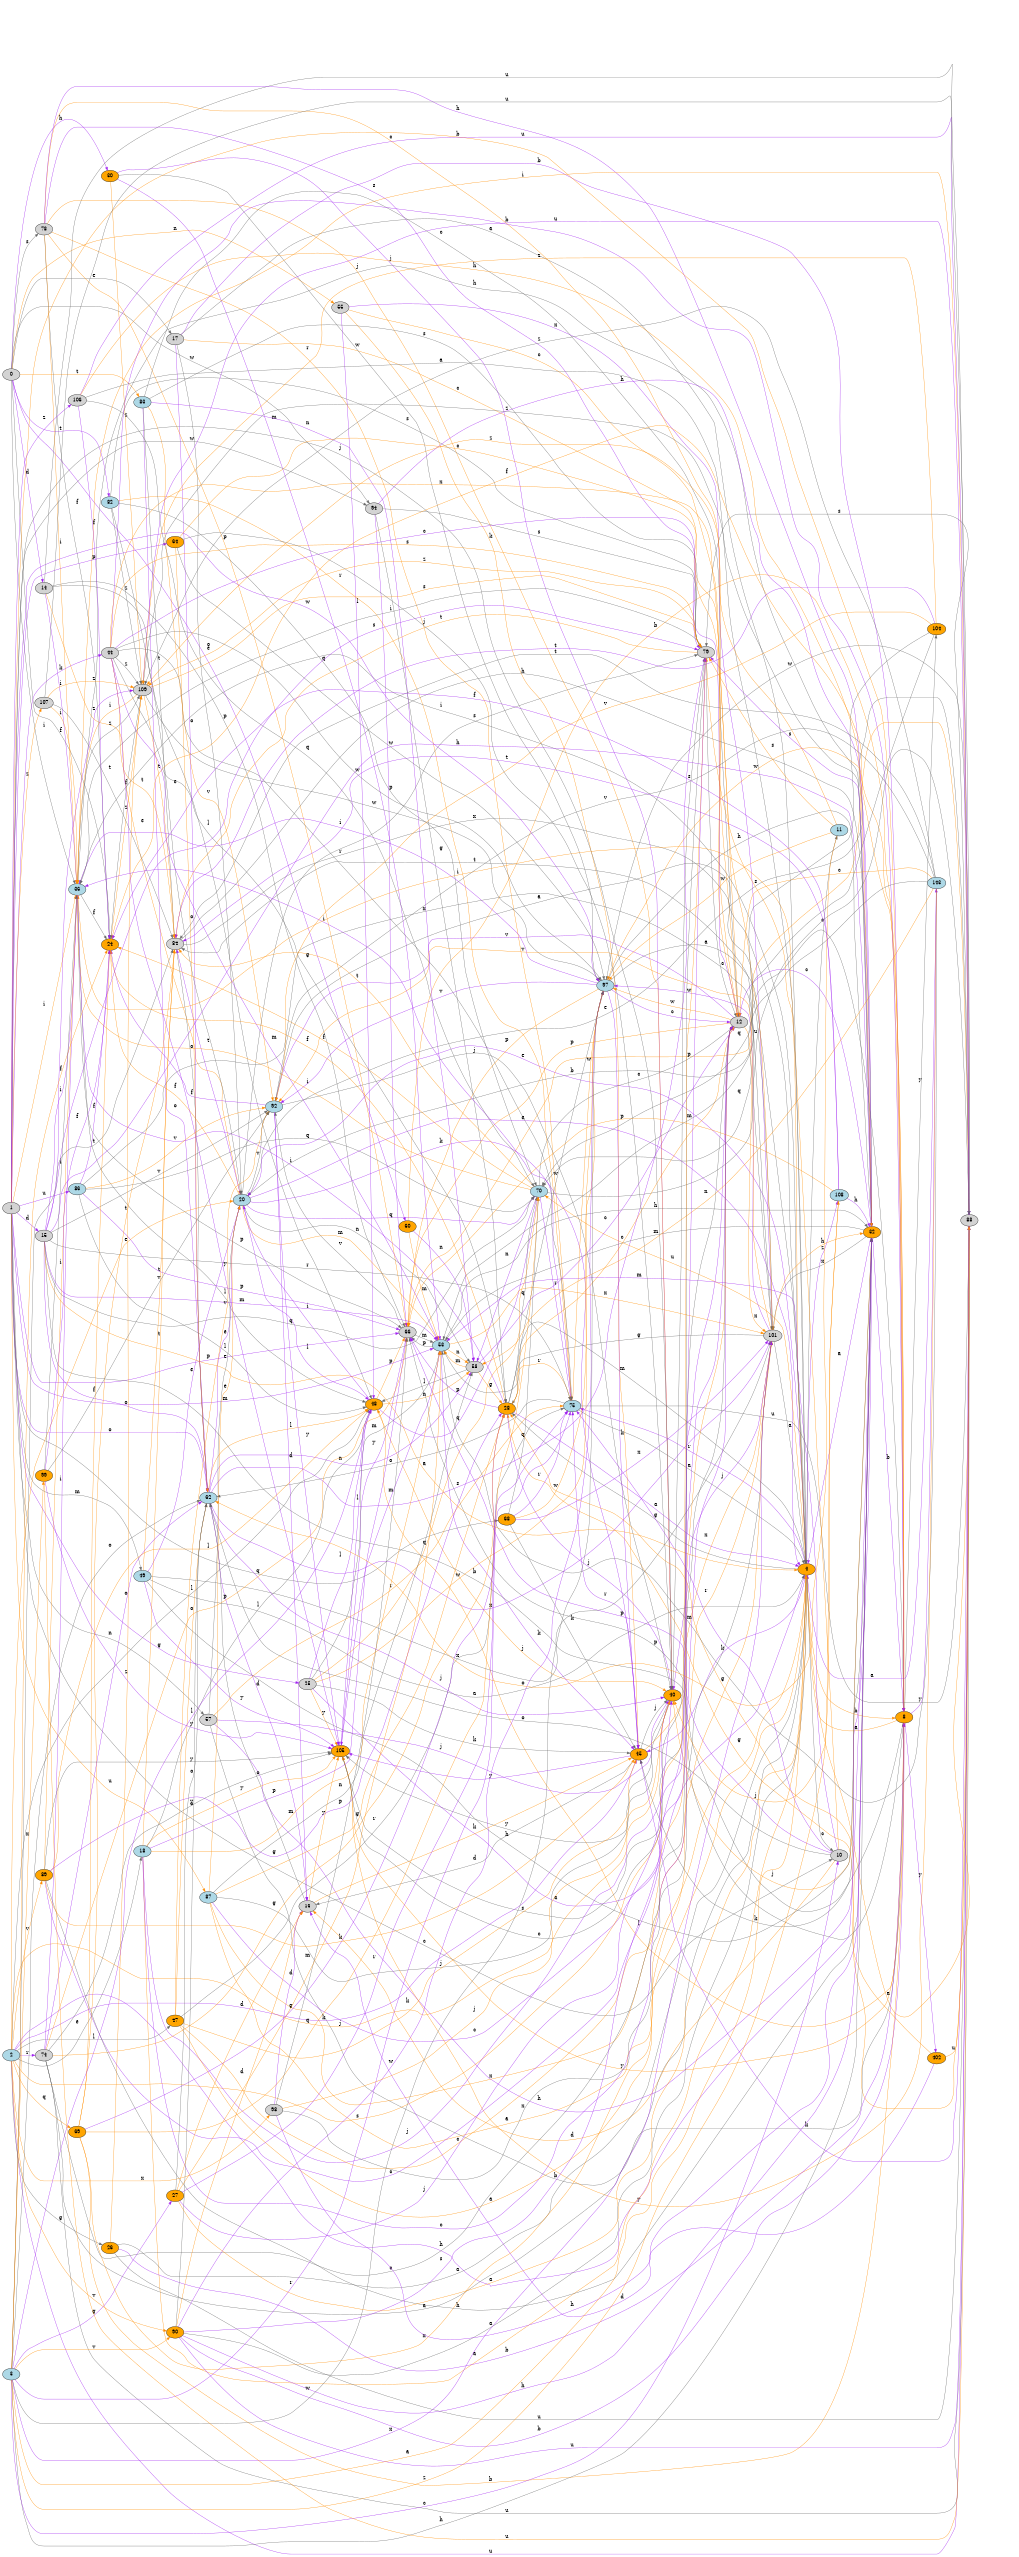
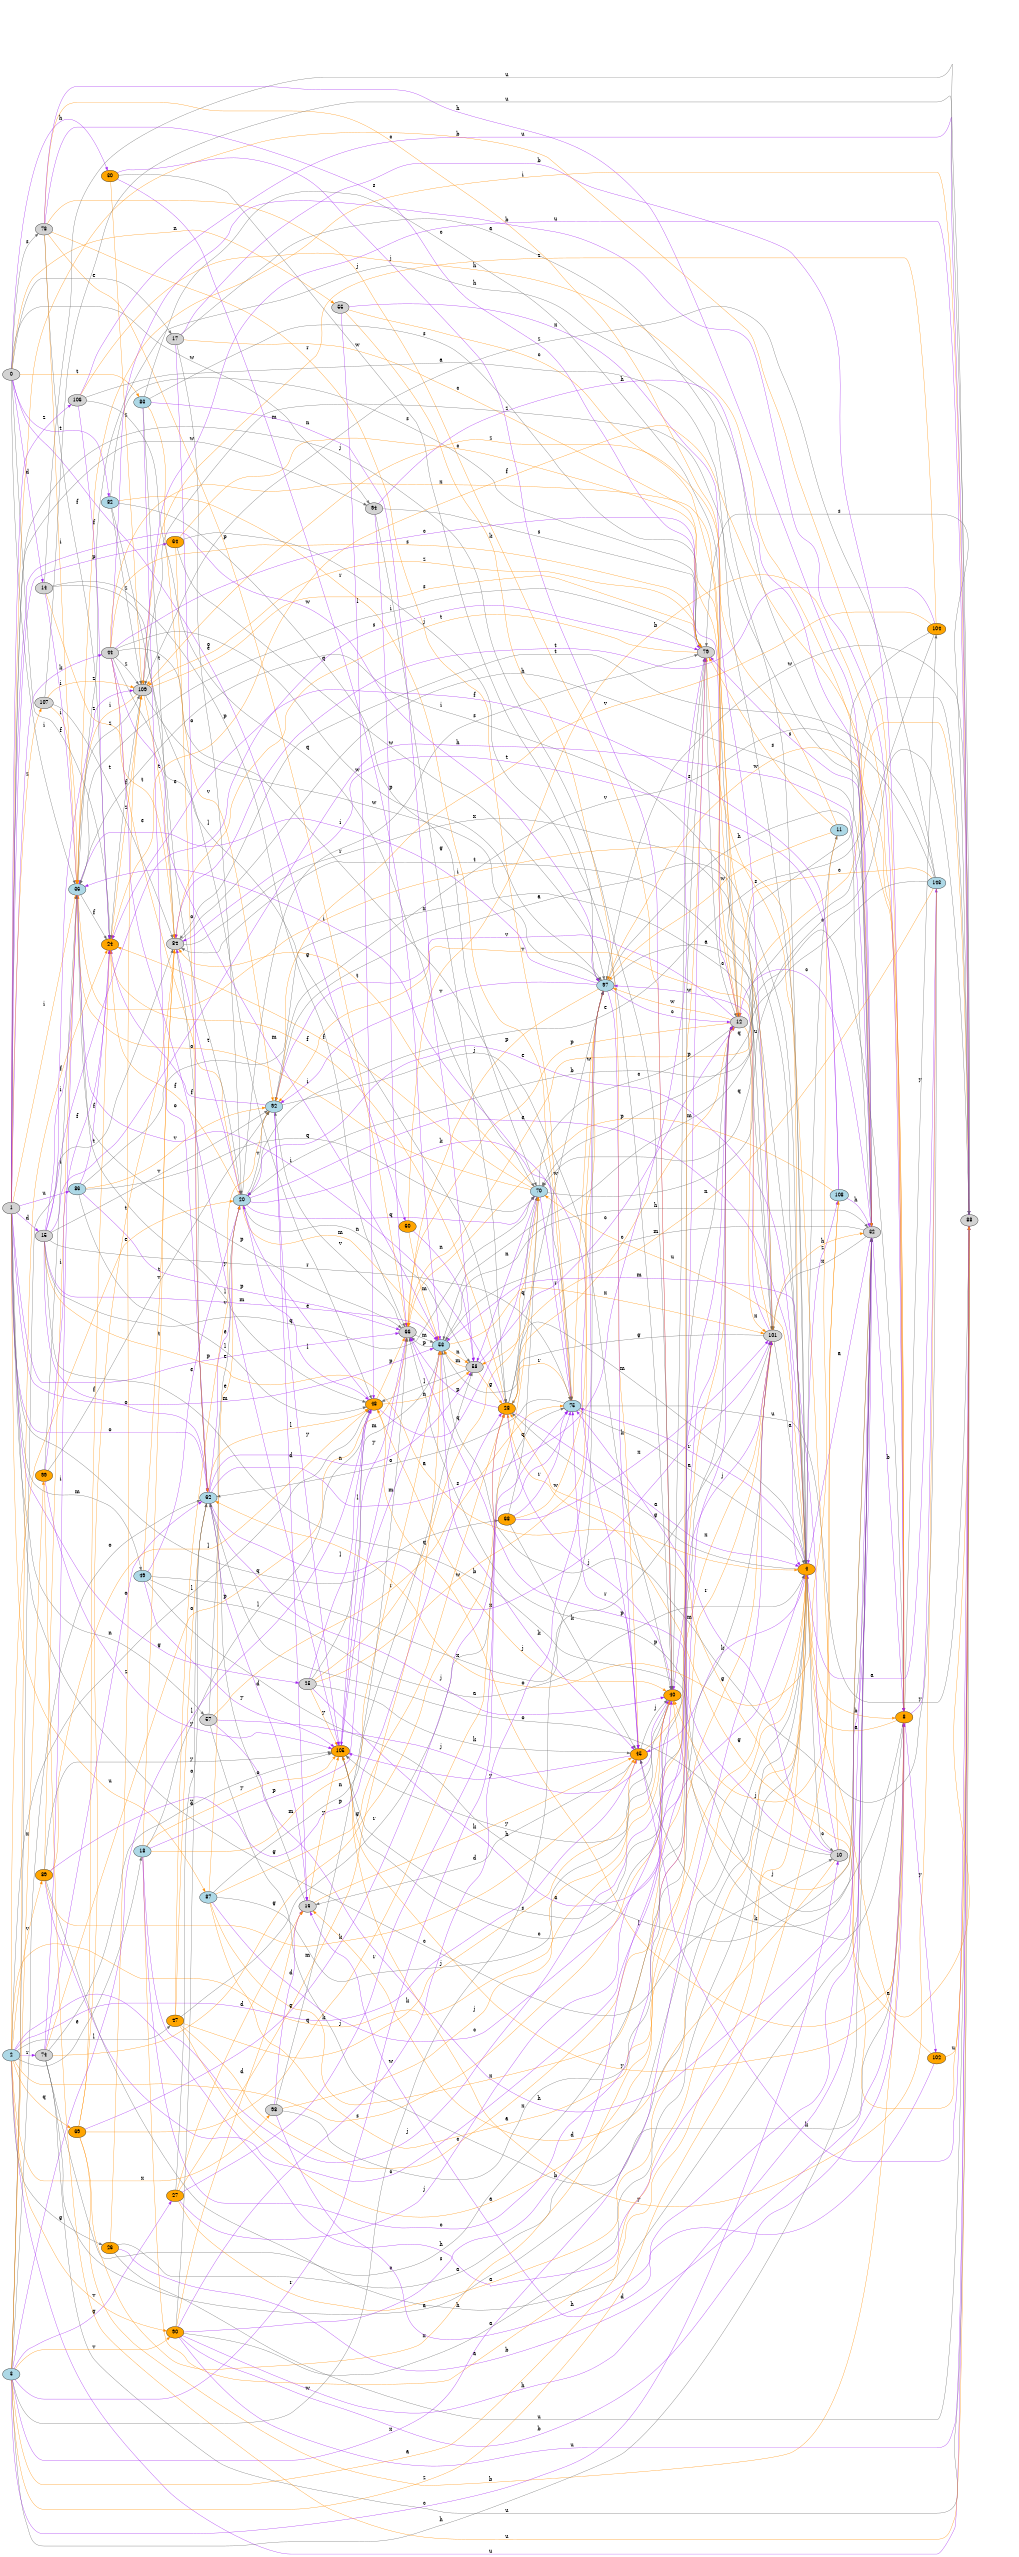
(872, 1232) -> (872, 1232)
(308, 1307) -> (308, 1307)
(937, 2058) -> (937, 2058)
